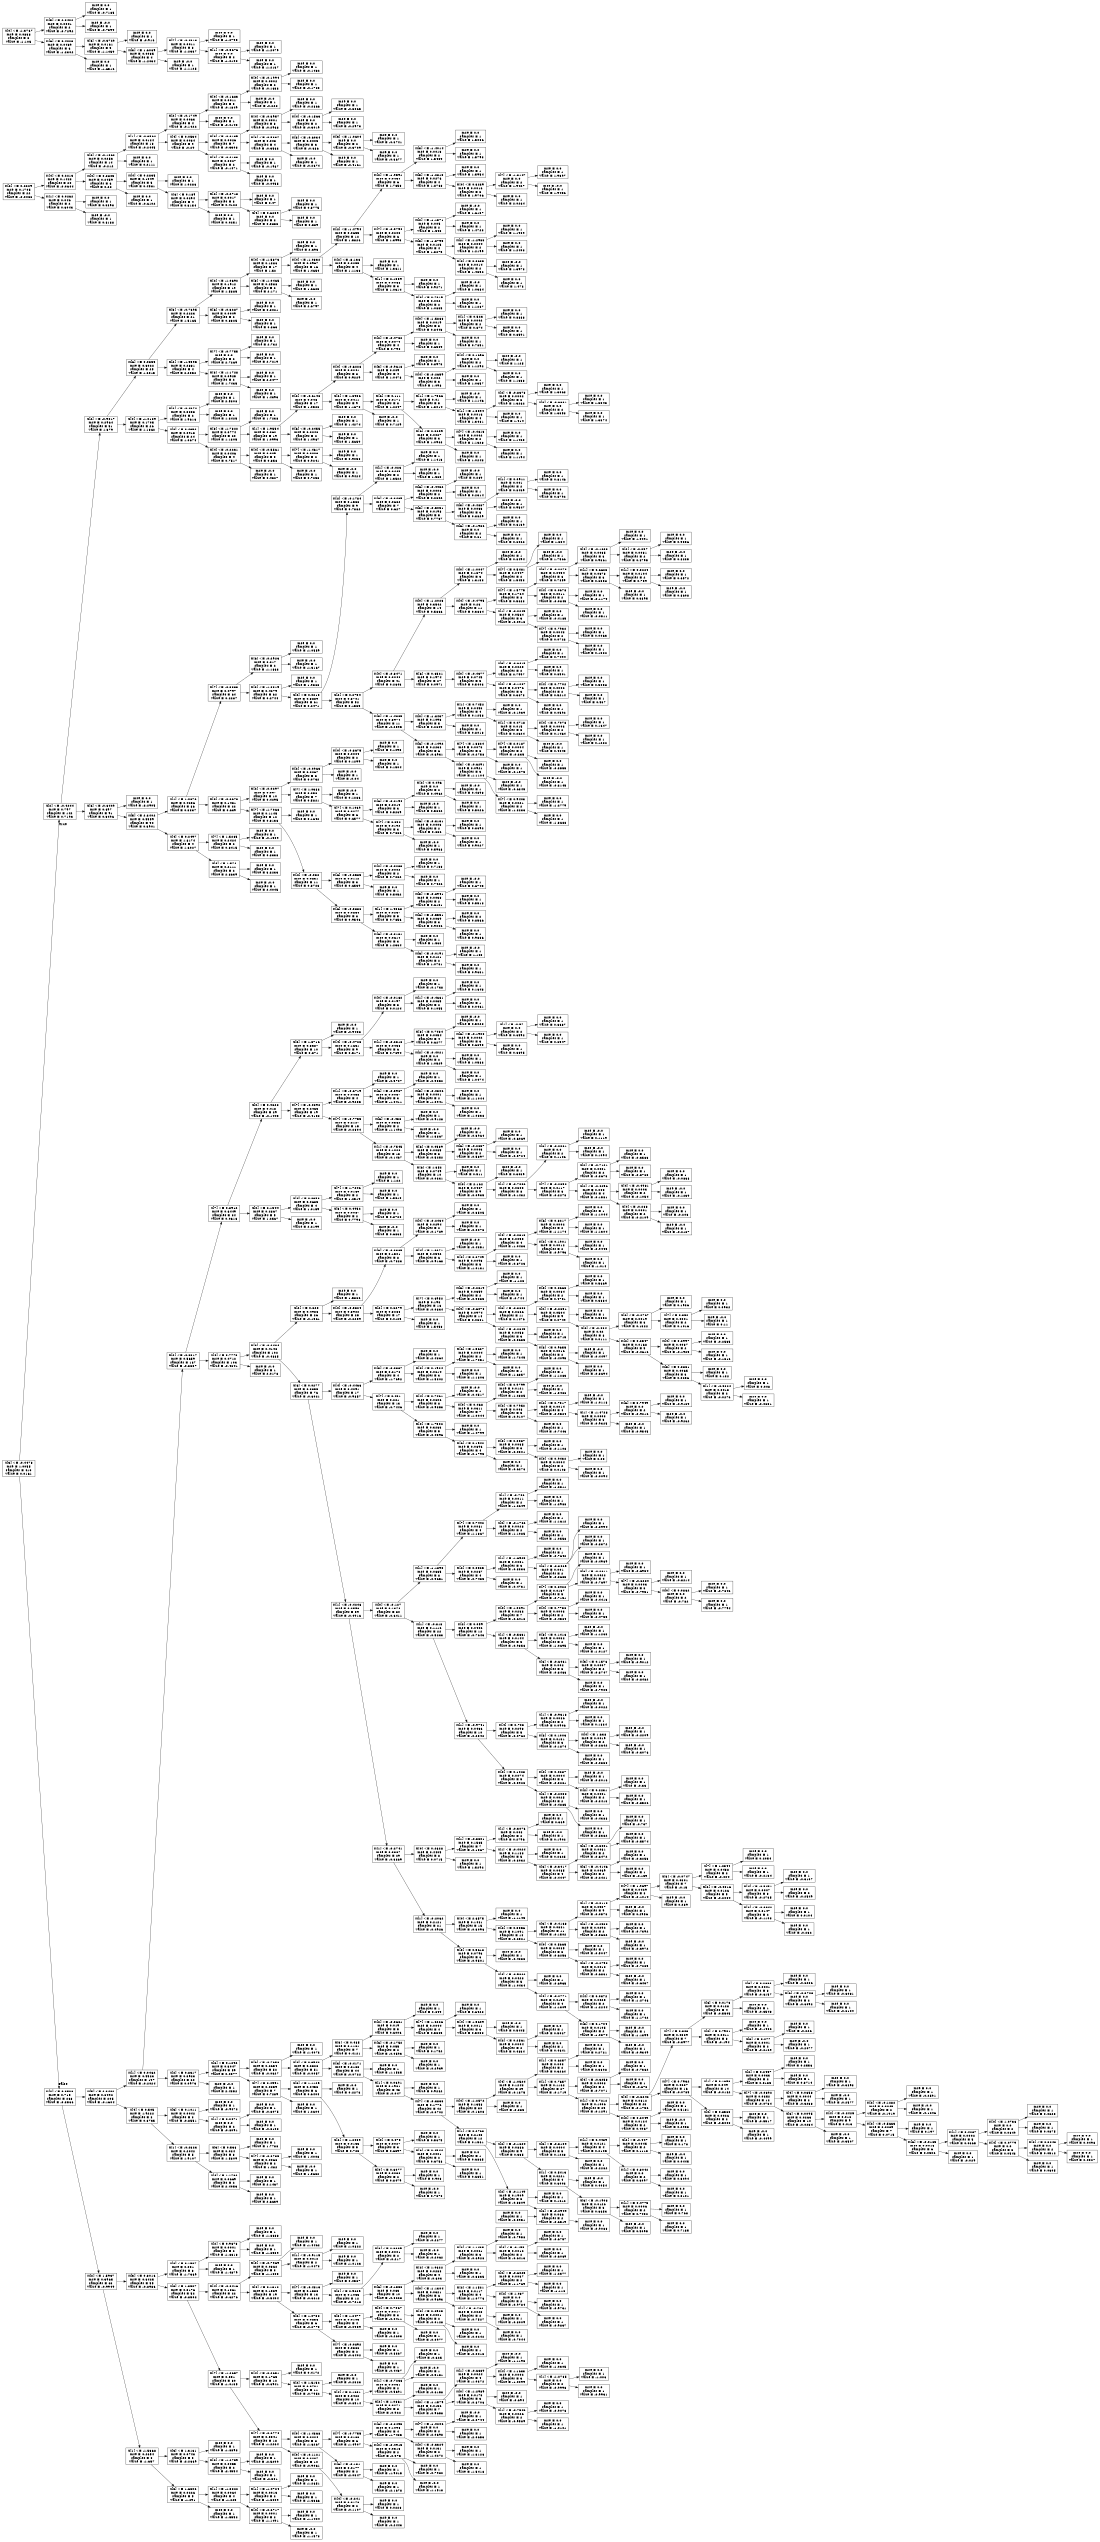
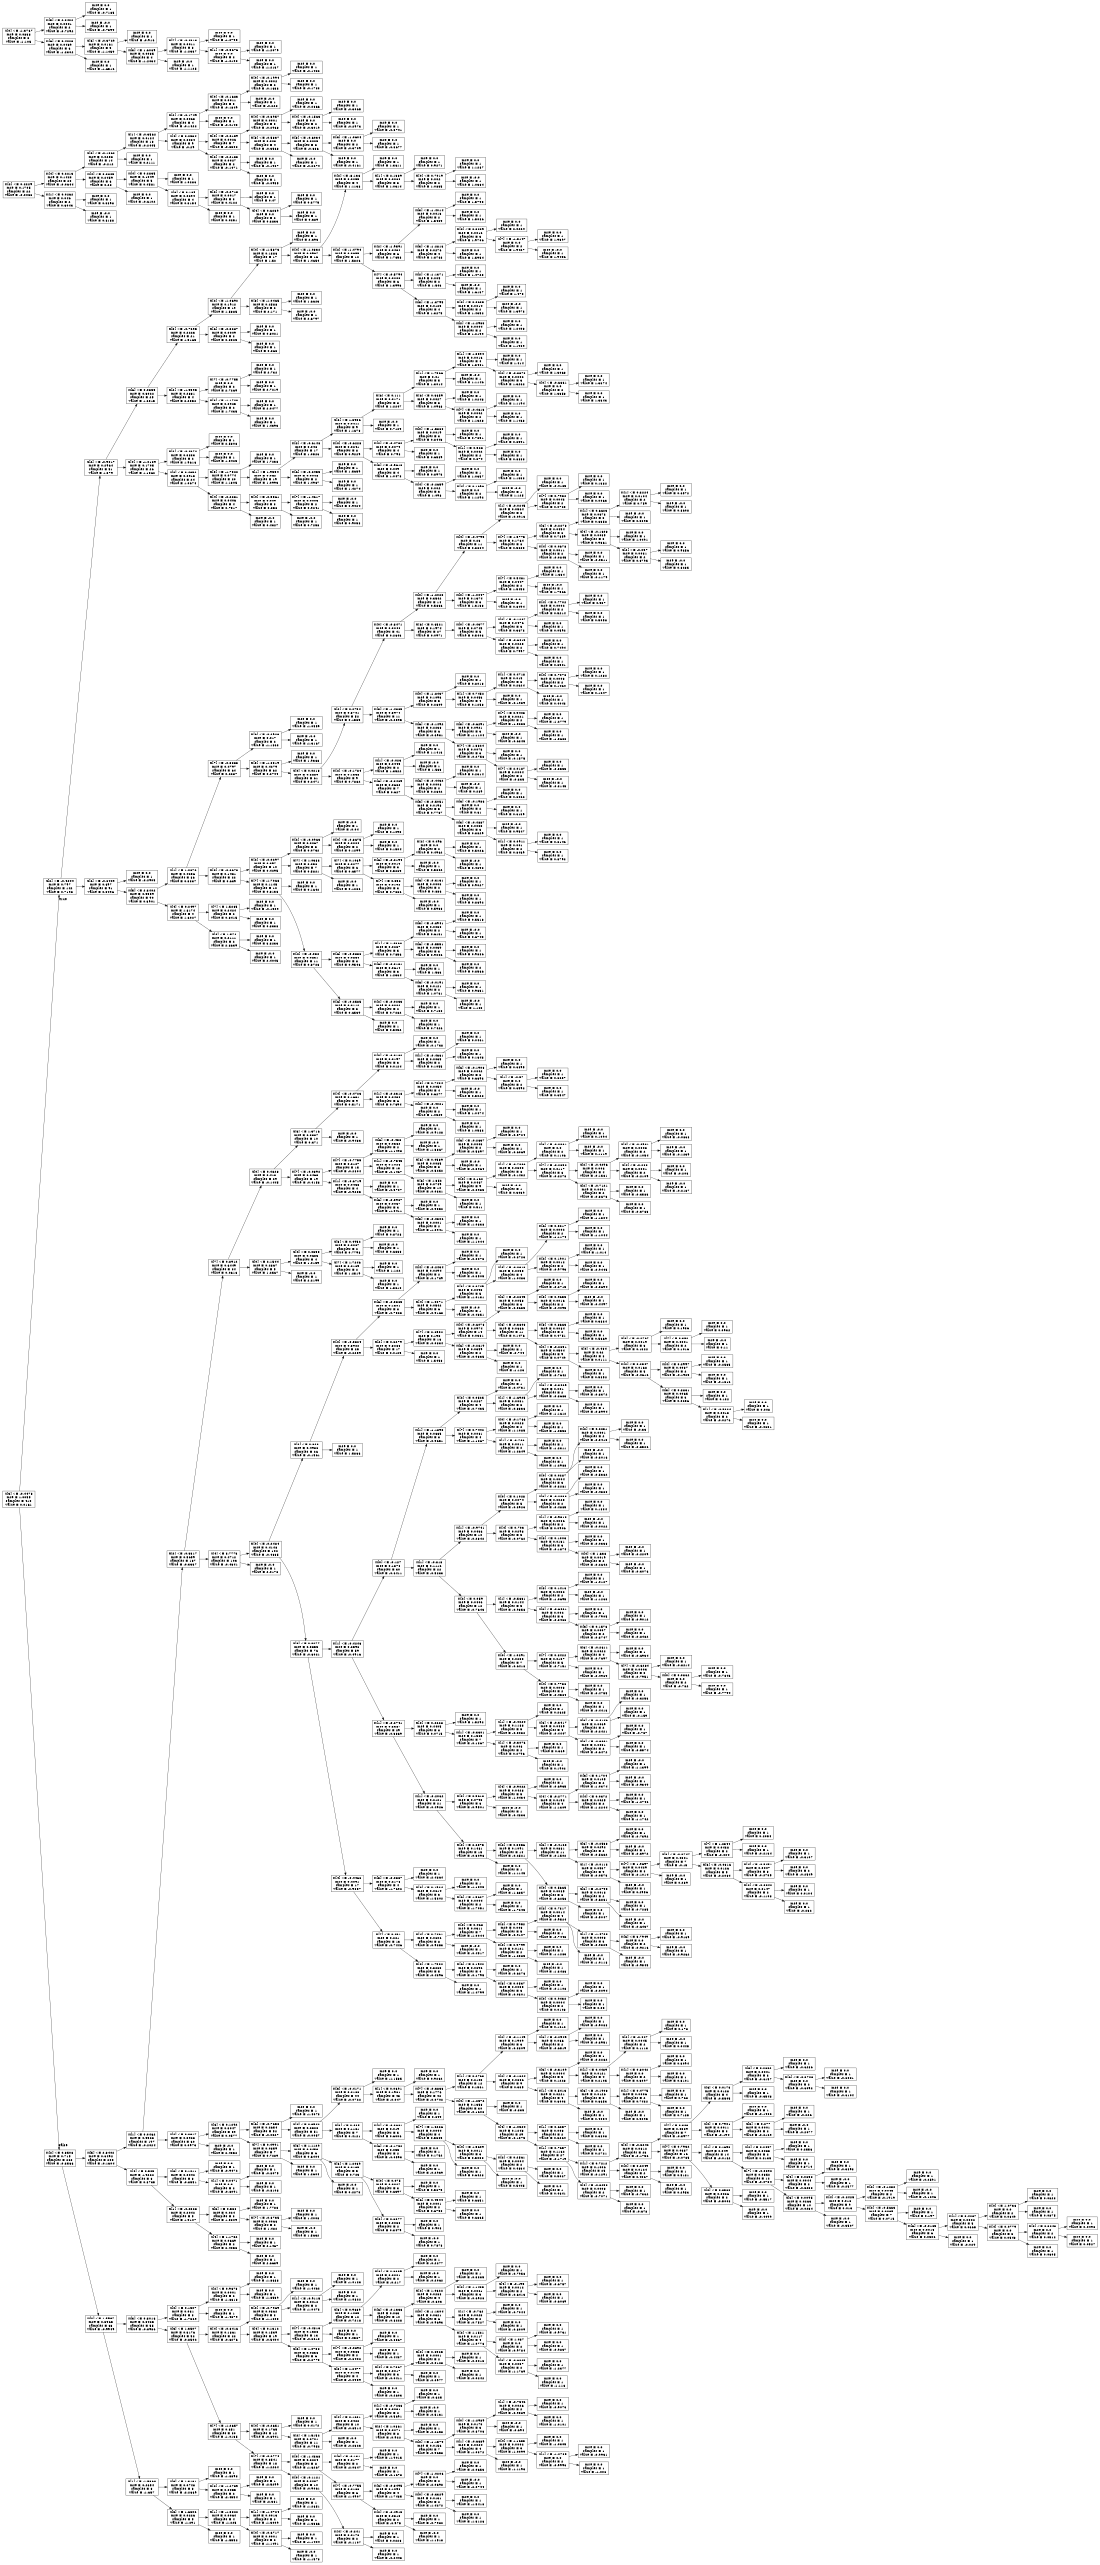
(531, 2217) -> (572, 2041)
